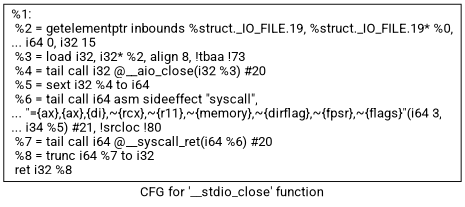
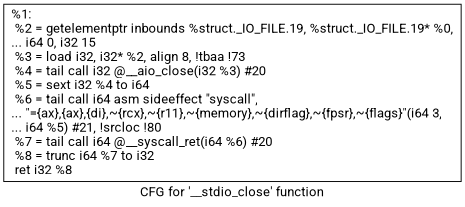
(87, 128) -> (87, 128)
